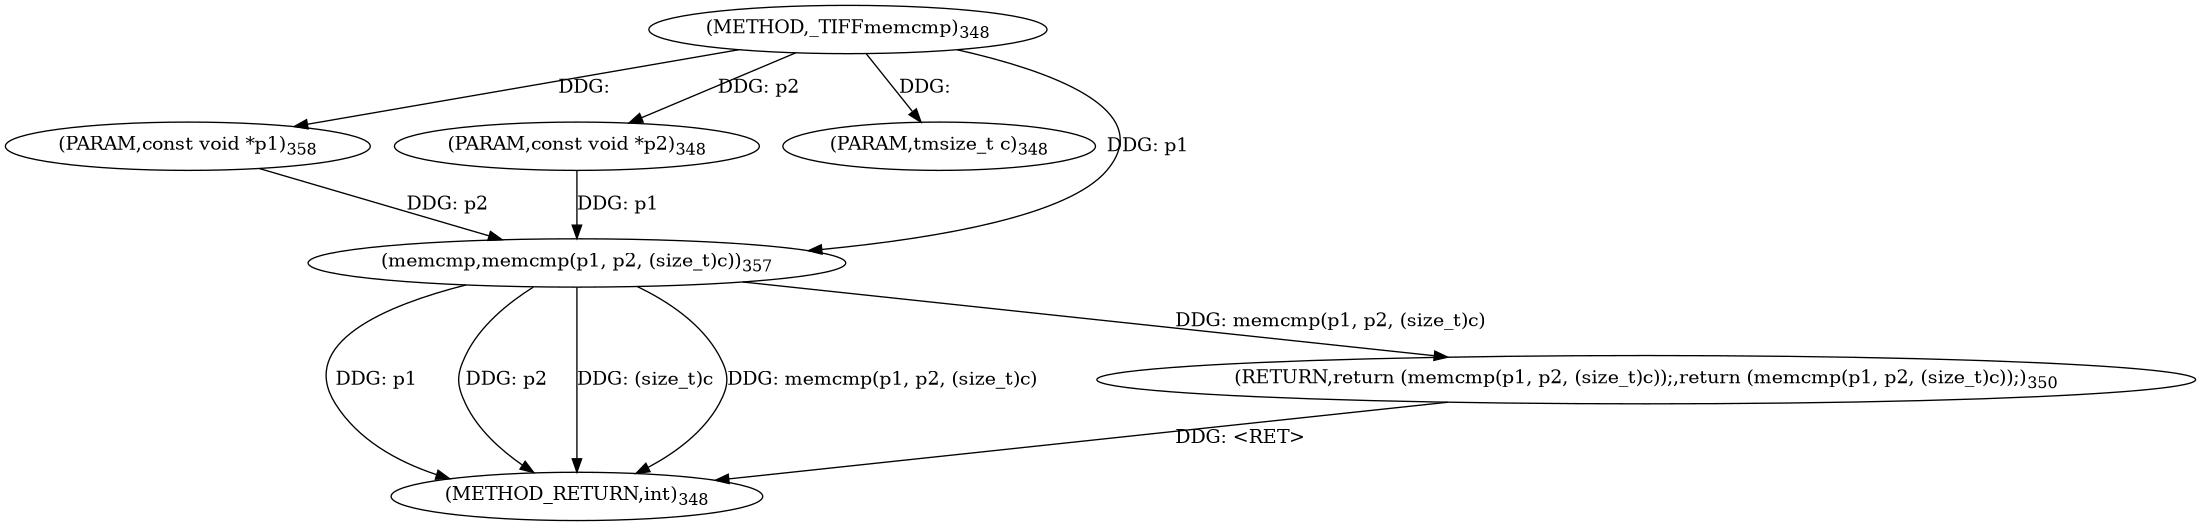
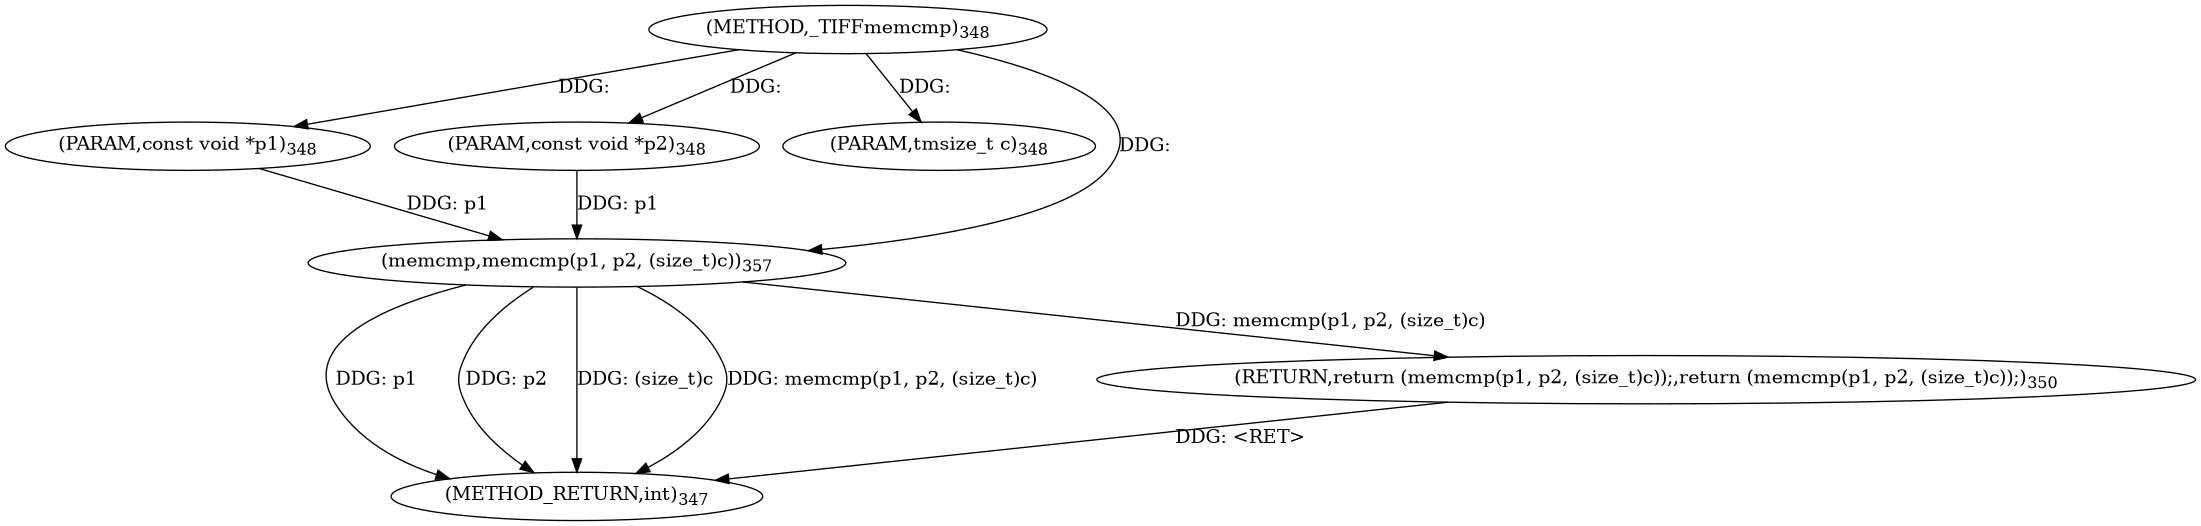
(759, 88) -> (759, 88)
(302, 144) -> (302, 144)
(1148, 146) -> (1148, 146)
(447, 205) -> (447, 205)
(694, 494) -> (694, 494)
